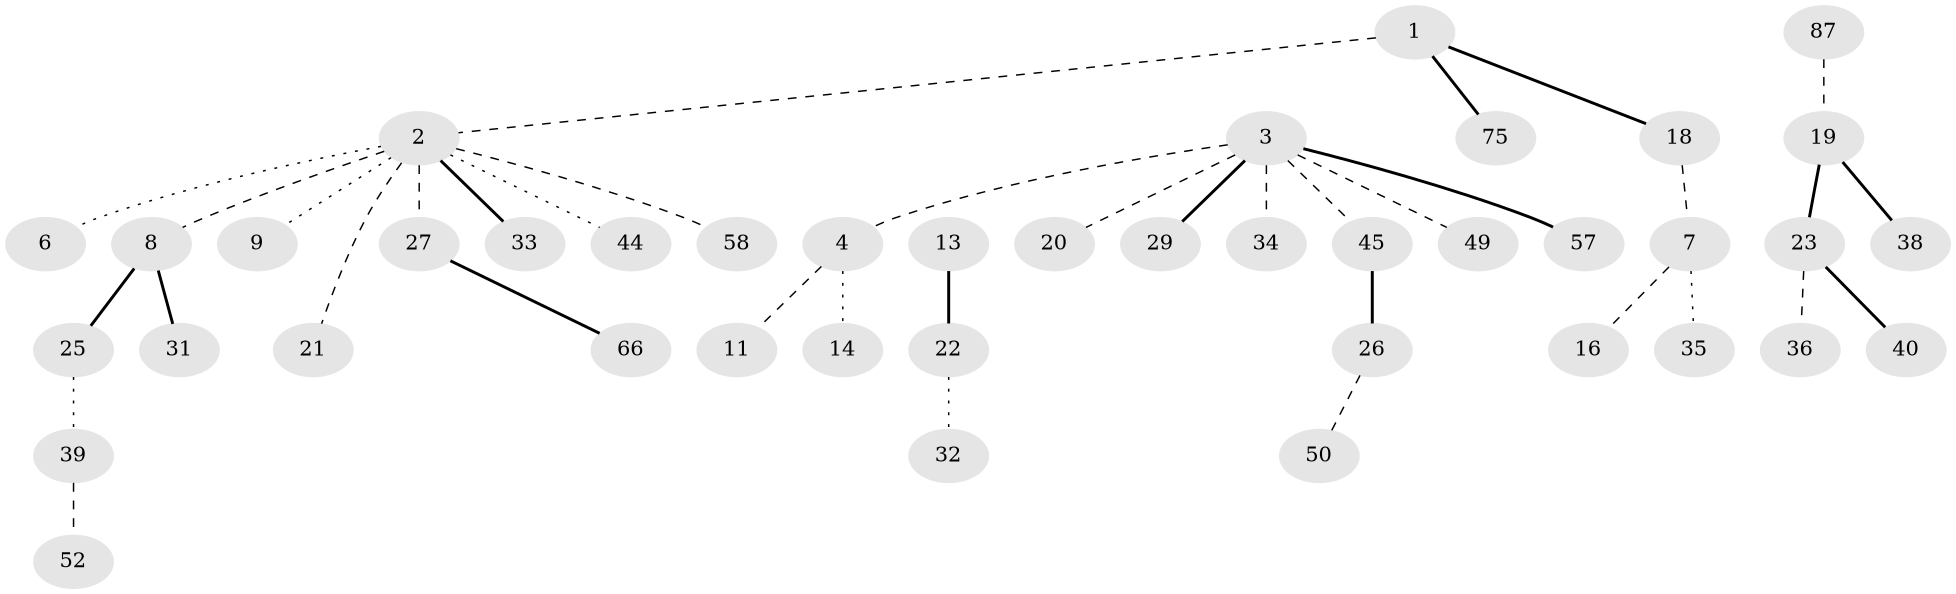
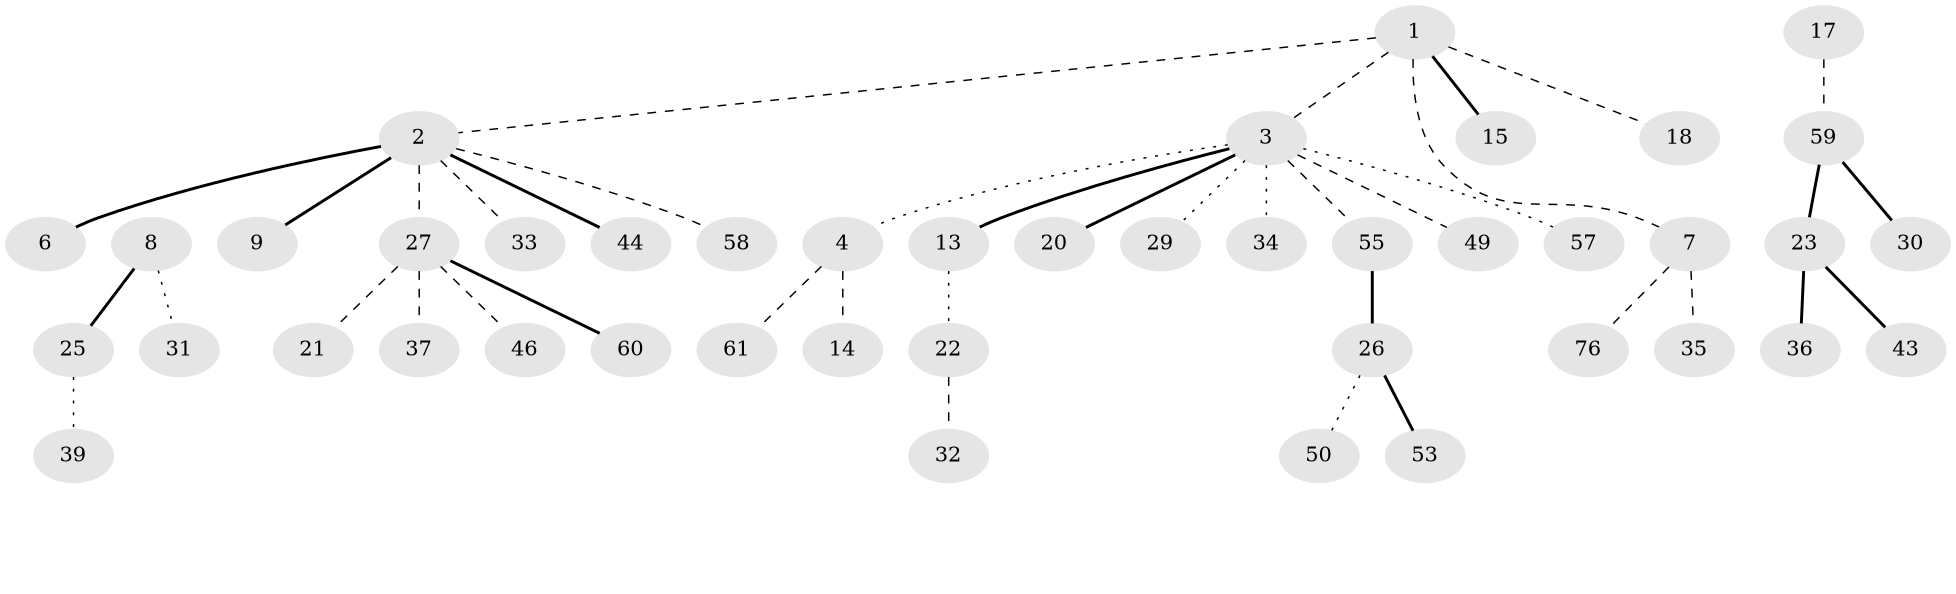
(1824, 32) -> (1824, 32)
none -> (1341, 85)
(1547, 85) -> (1547, 85)
(1496, 138) -> (1496, 138)
(1824, 138) -> (1824, 138)
(1048, 177) -> (1048, 177)
(227, 180) -> (227, 180)
none -> (1103, 184)
(1430, 184) -> (1430, 184)
(283, 187) -> none
(338, 191) -> (338, 191)
(472, 191) -> (472, 191)
(525, 191) -> (525, 191)
(1161, 191) -> (1161, 191)
(1214, 191) -> (1214, 191)
(1266, 191) -> (1266, 191)
(1685, 191) -> (1468, 186)
(355, 240) -> (366, 297)
(1372, 244) -> (1372, 244)
(1911, 244) -> (1911, 244)
(165, 297) -> (165, 297)
(843, 297) -> (843, 297)
(949, 297) -> (949, 297)
(1692, 297) -> (1692, 297)
(1803, 297) -> (1803, 297)
none -> (419, 350)
none -> (525, 350)
(631, 350) -> (631, 350)
(737, 350) -> (737, 350)
(1588, 350) -> (1588, 350)
(1906, 350) -> (1906, 350)
(949, 403) -> (949, 403)
(1346, 403) -> (1346, 403)
none -> (1425, 456)
(74, 562) -> none
